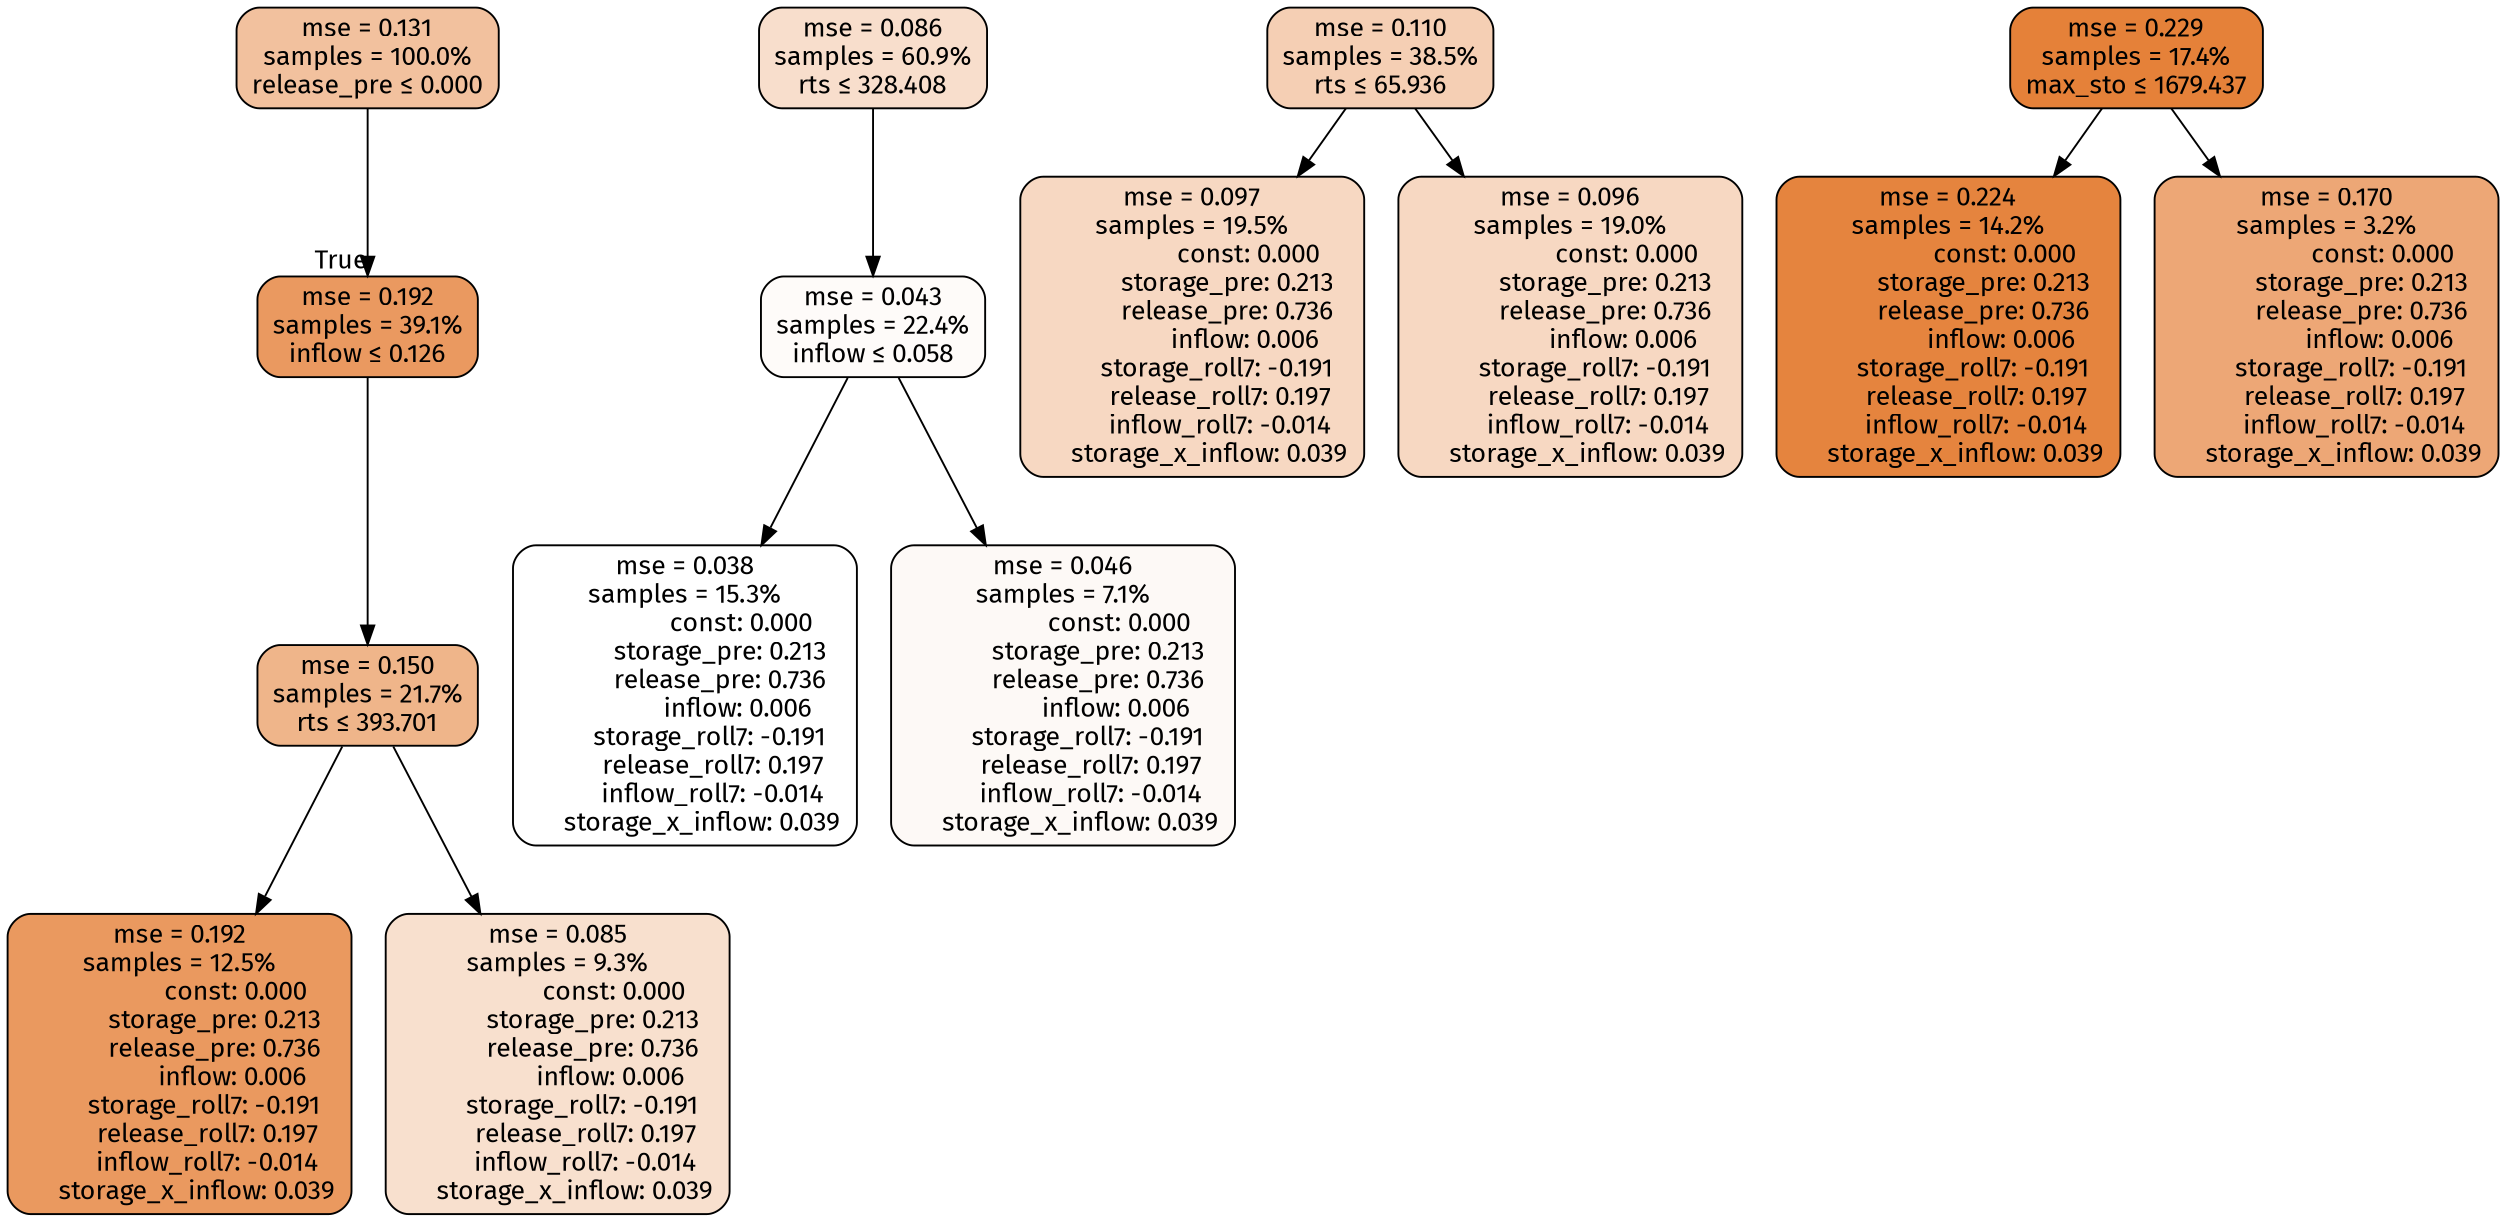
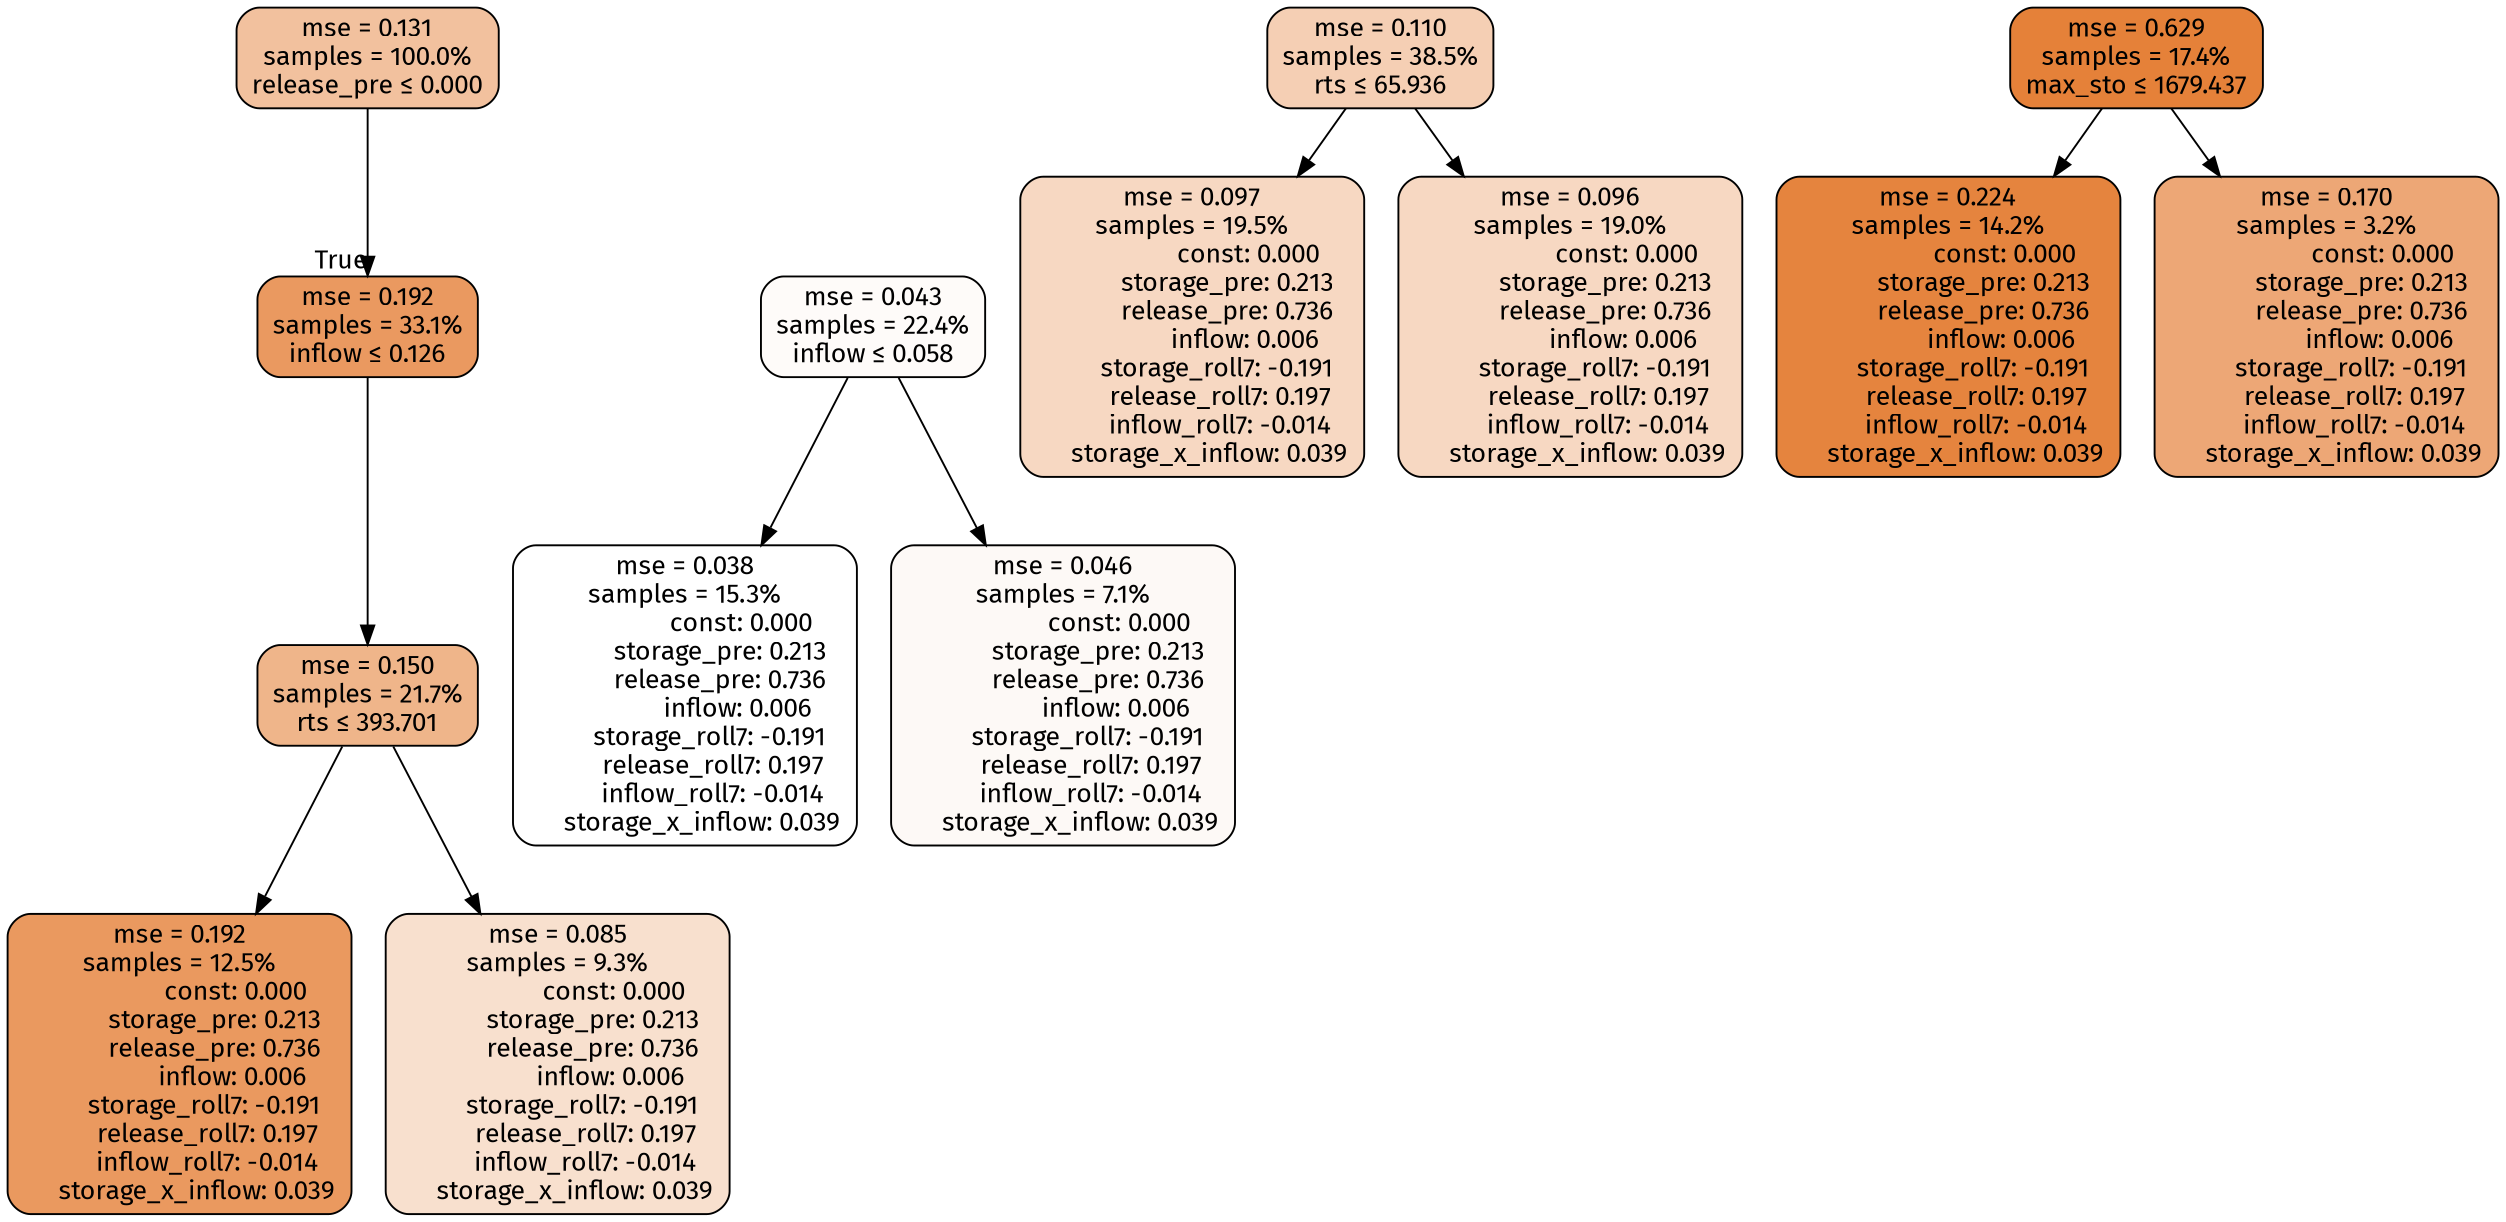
(873, 58) -> none
(2137, 58) -> (2137, 58)
(368, 327) -> (368, 327)
